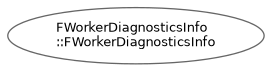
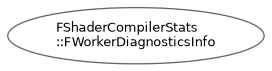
(136, 36) -> (136, 36)
